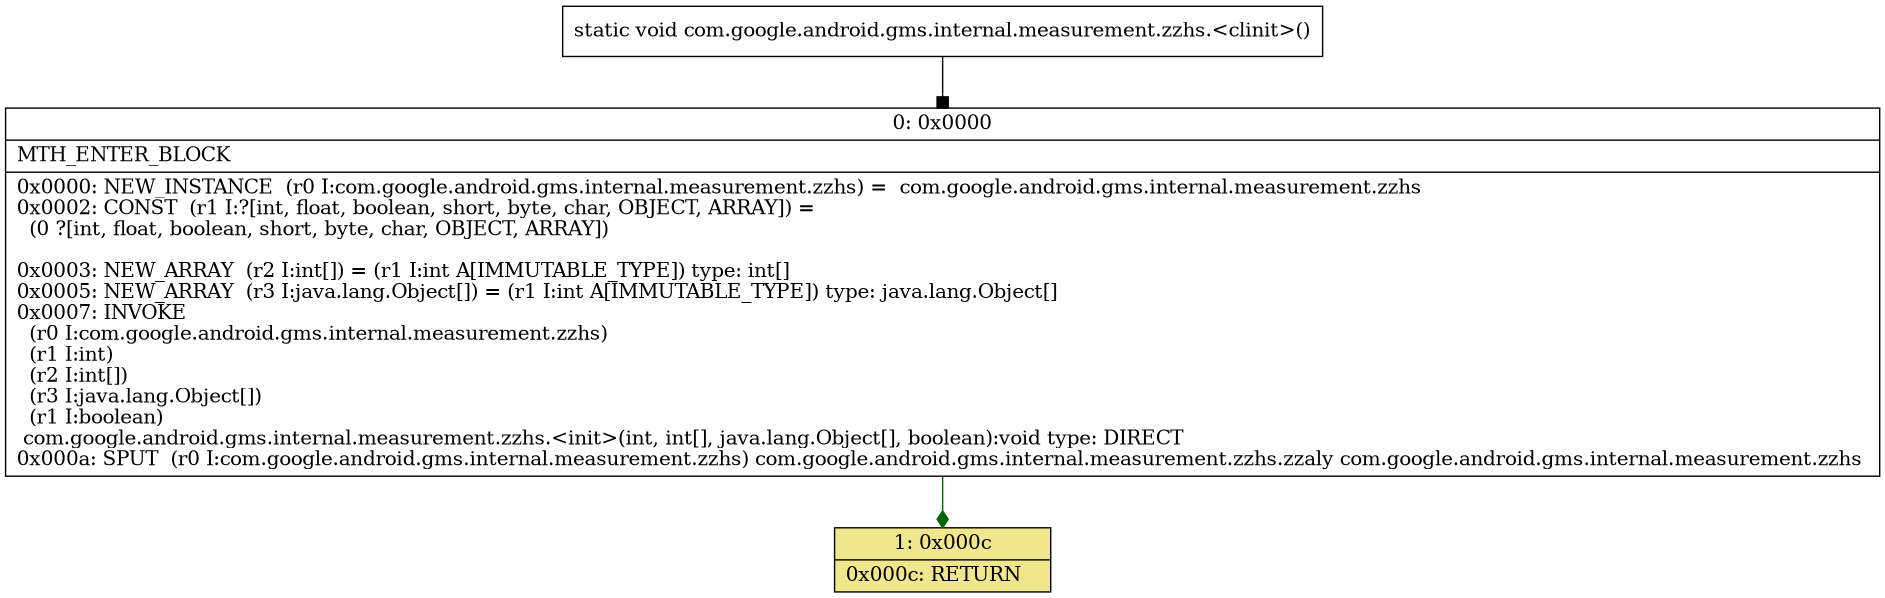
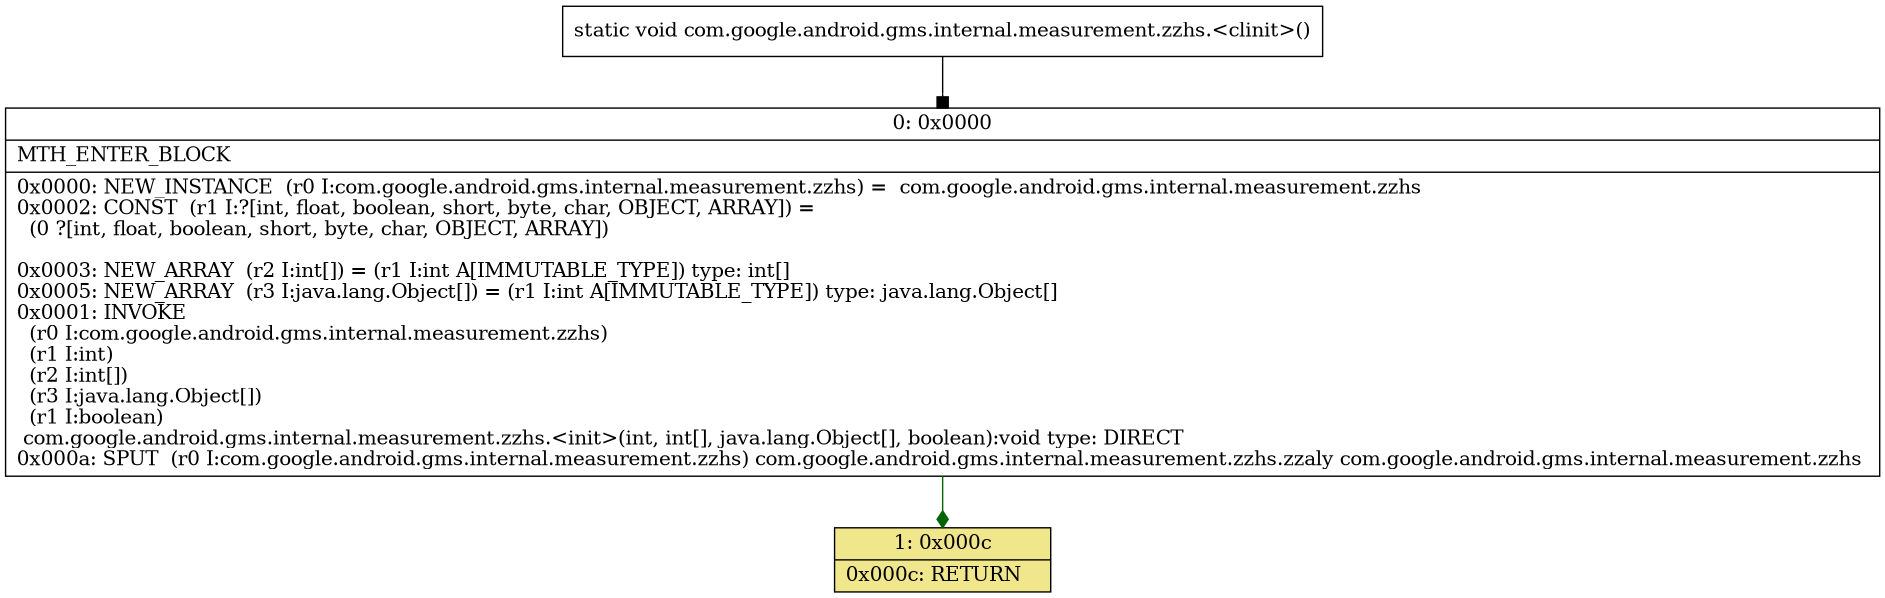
(108, 313) -> (108, 313)
